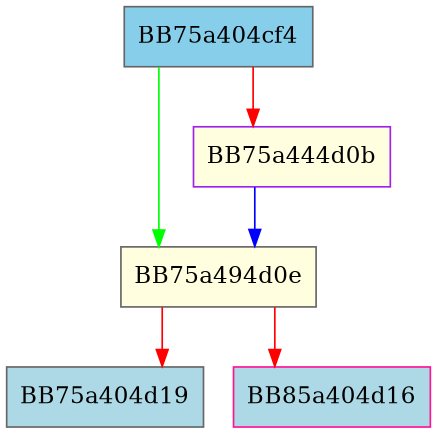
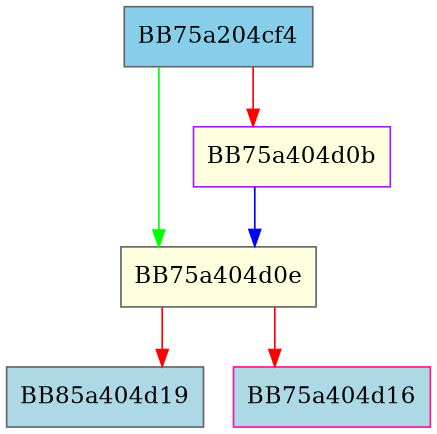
(219, 37) -> (219, 37)
(292, 157) -> (292, 157)
(219, 277) -> (219, 277)
(105, 397) -> (105, 397)
(332, 397) -> (332, 397)
